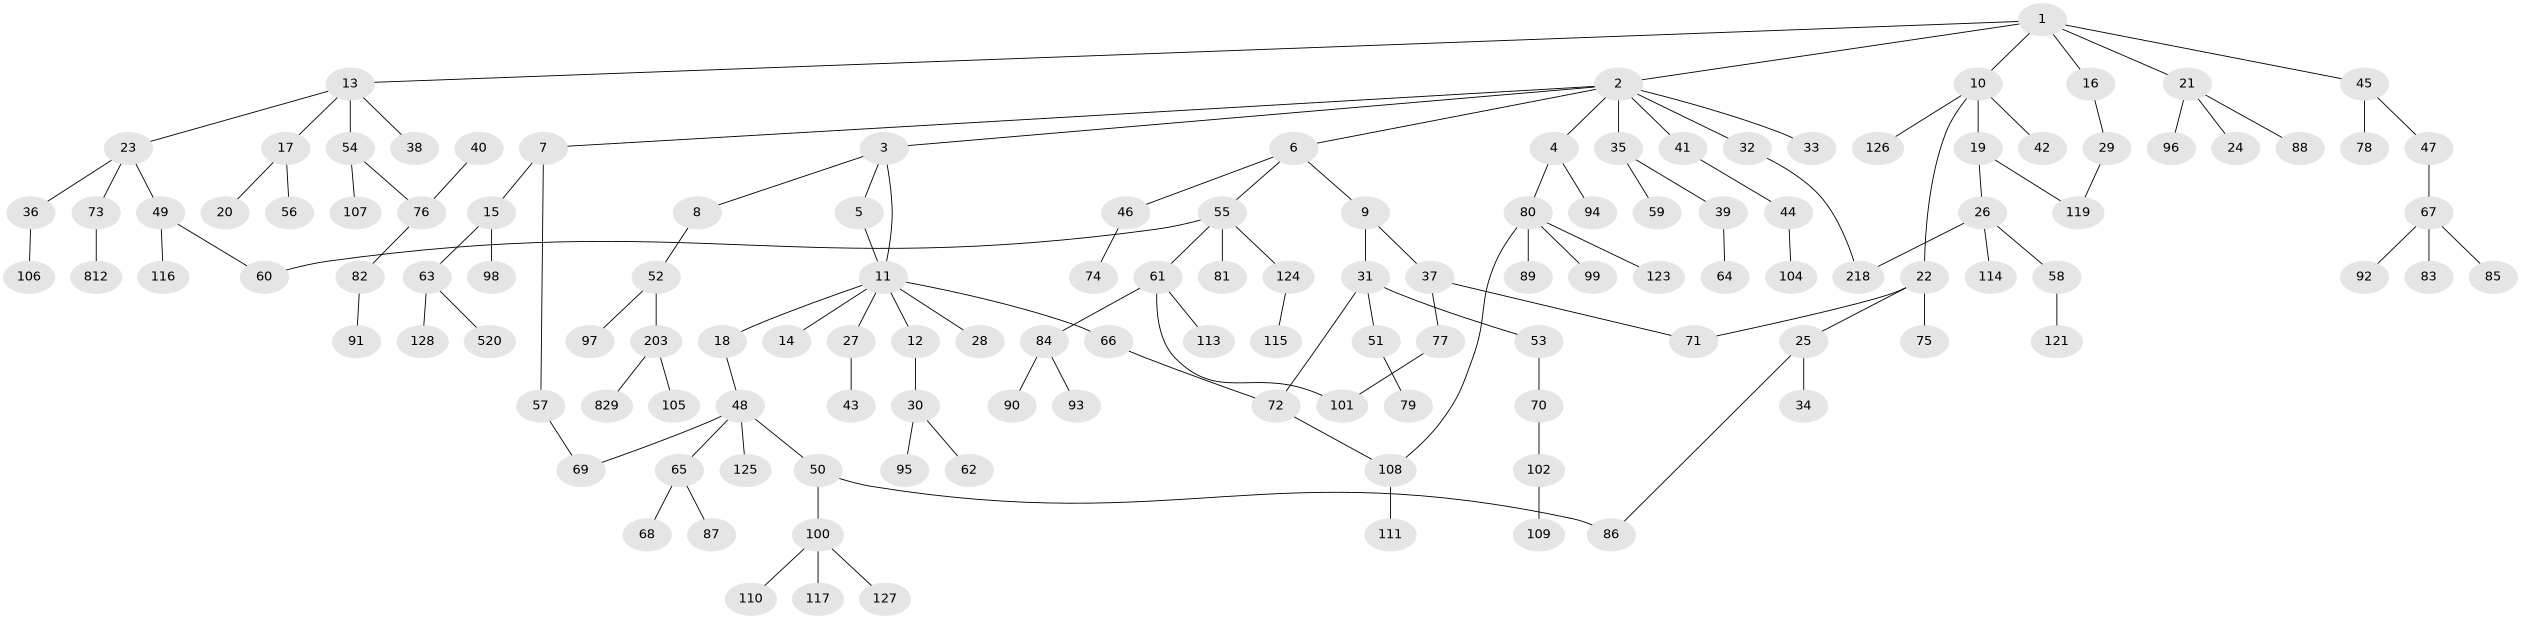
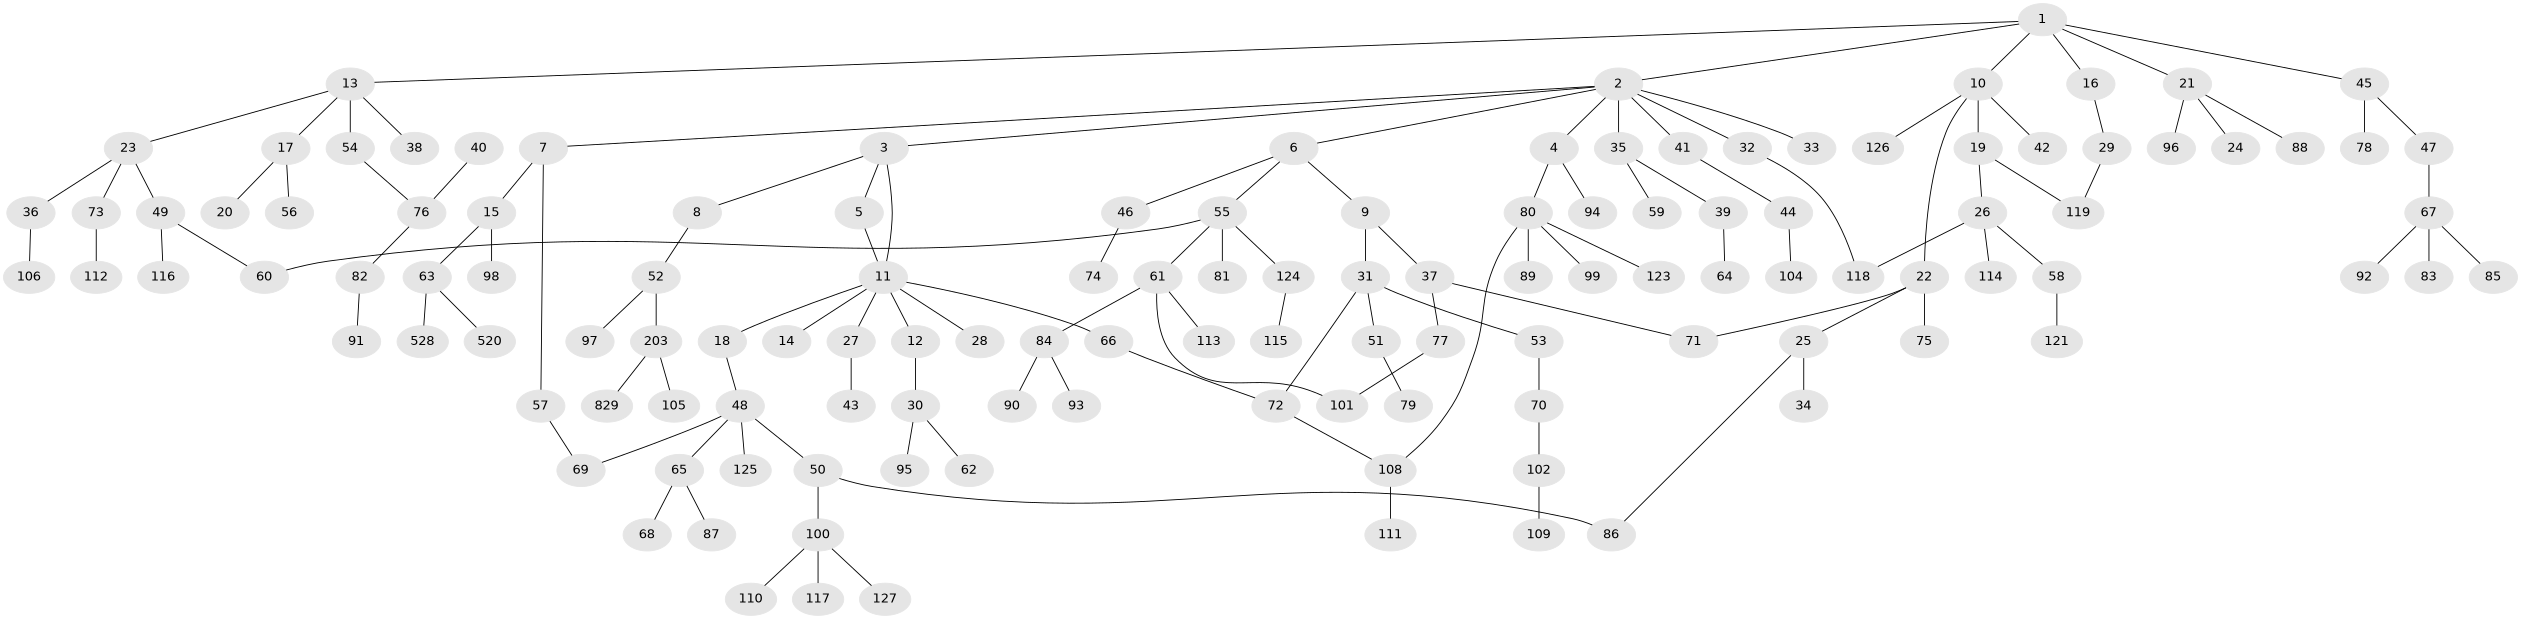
(356, 213) -> none
(96, 277) -> (96, 277)
(1858, 277) -> (1858, 277)
(423, 342) -> (423, 342)
